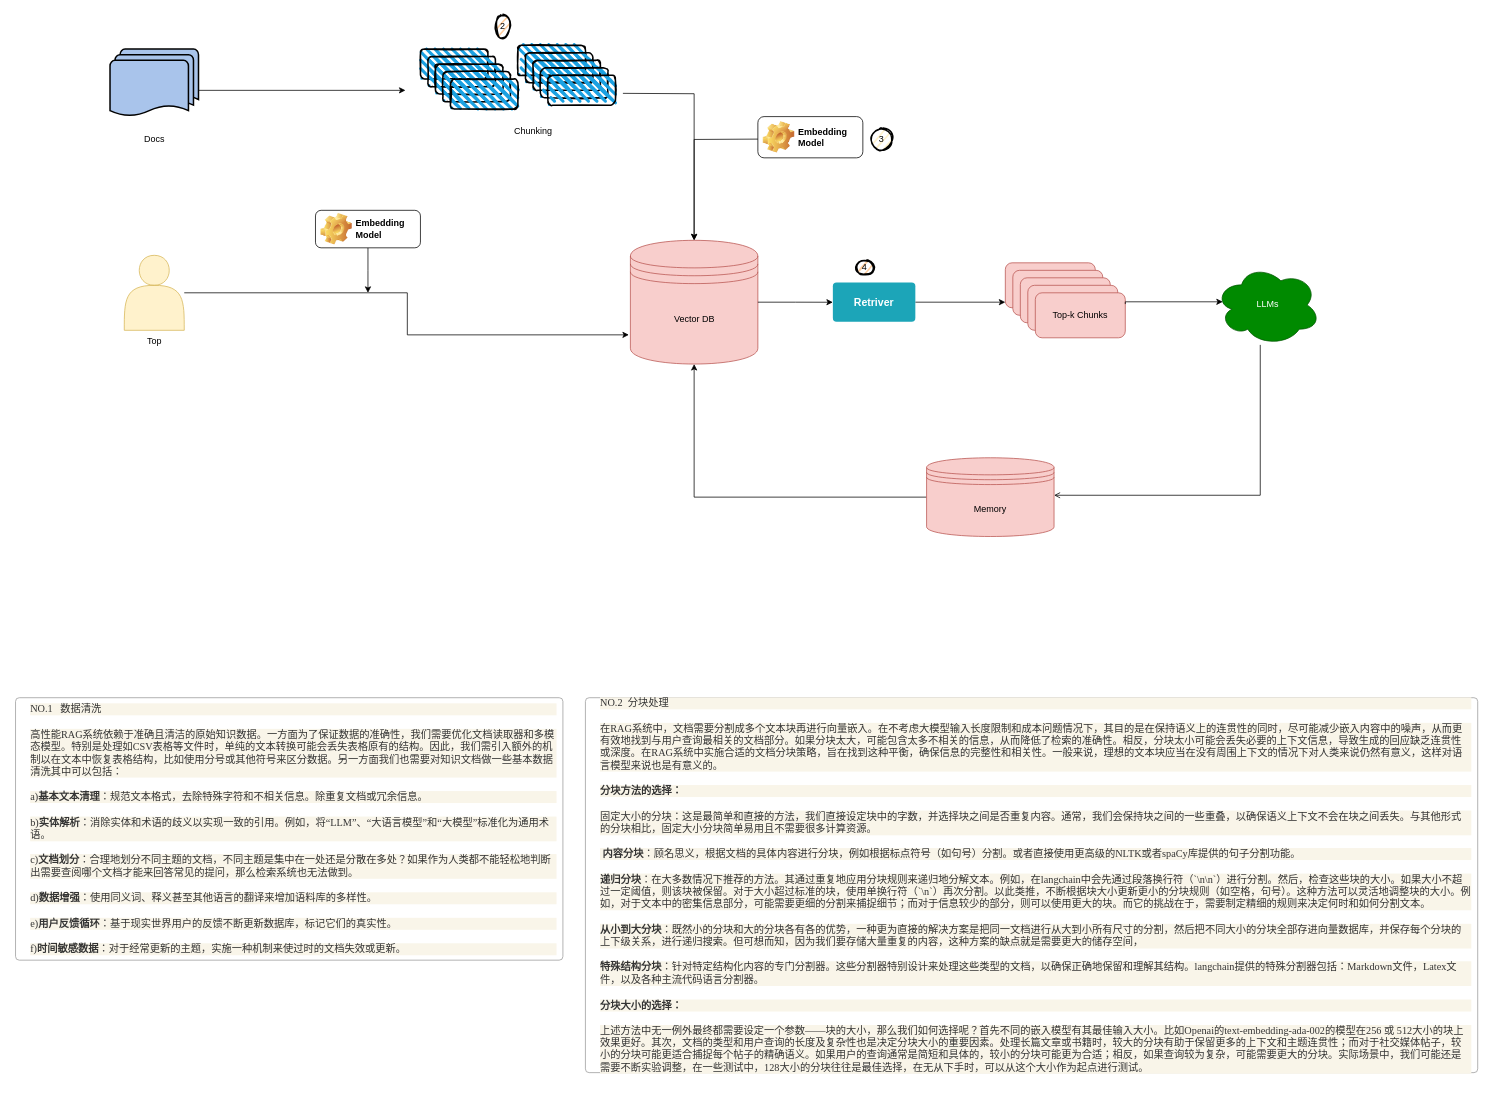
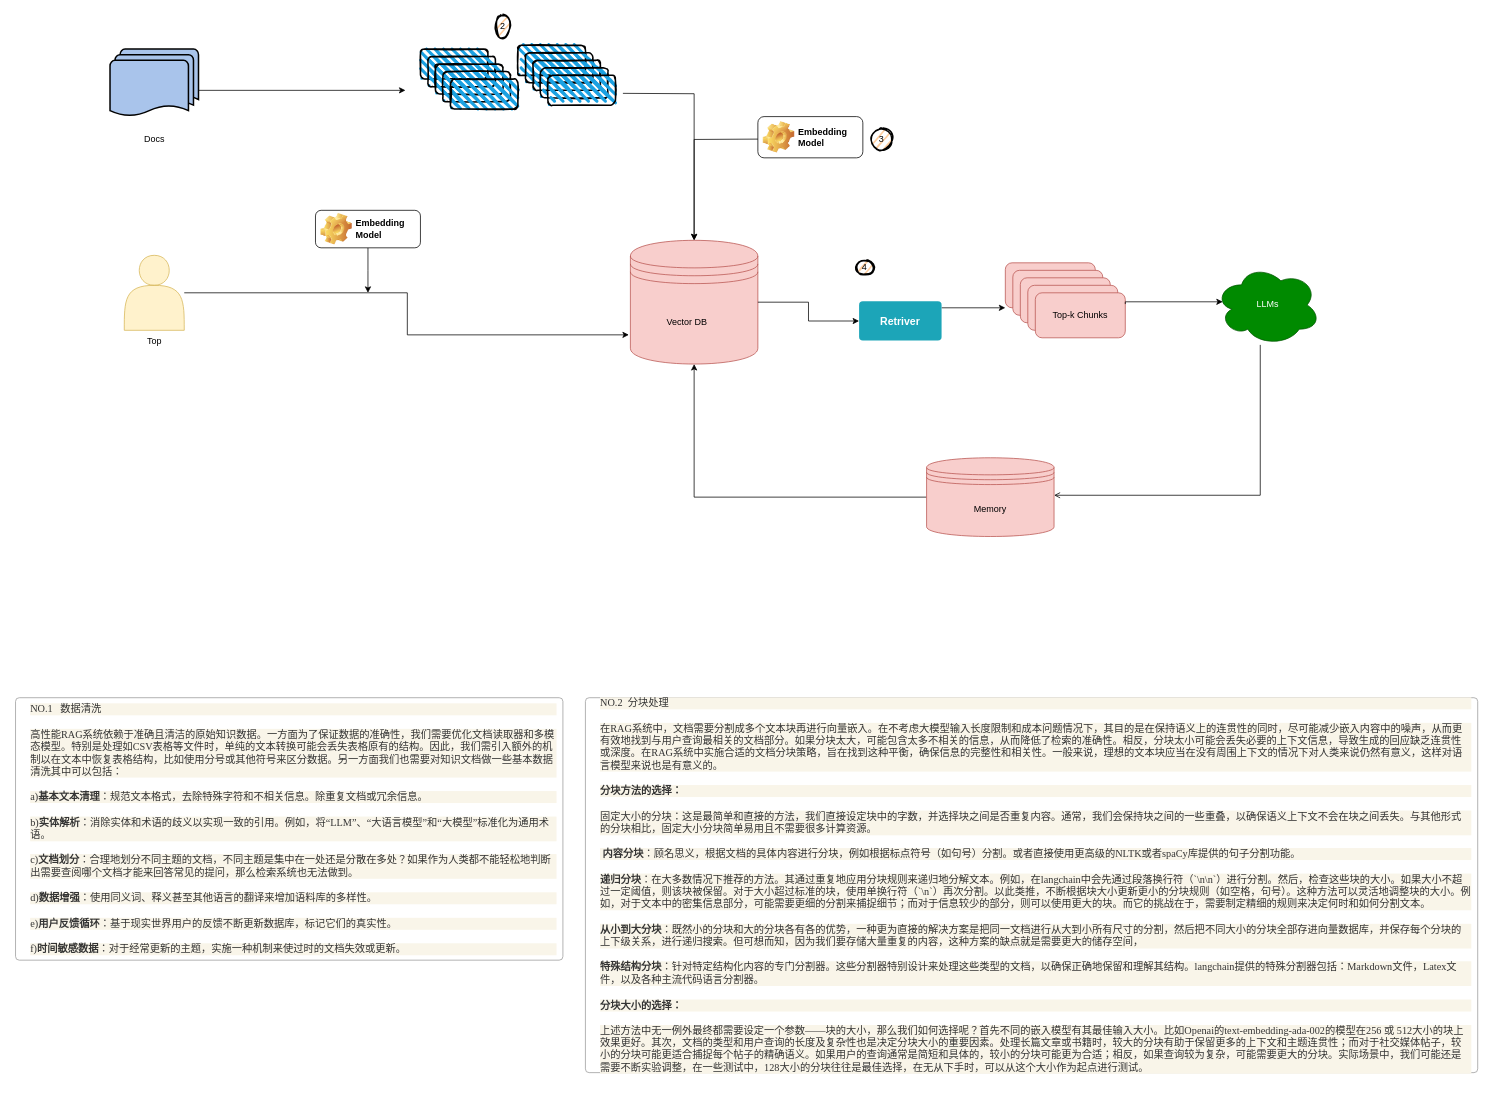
(533, 132) -> none
(882, 139) -> (882, 139)
(874, 302) -> (900, 321)
(694, 319) -> (687, 323)
